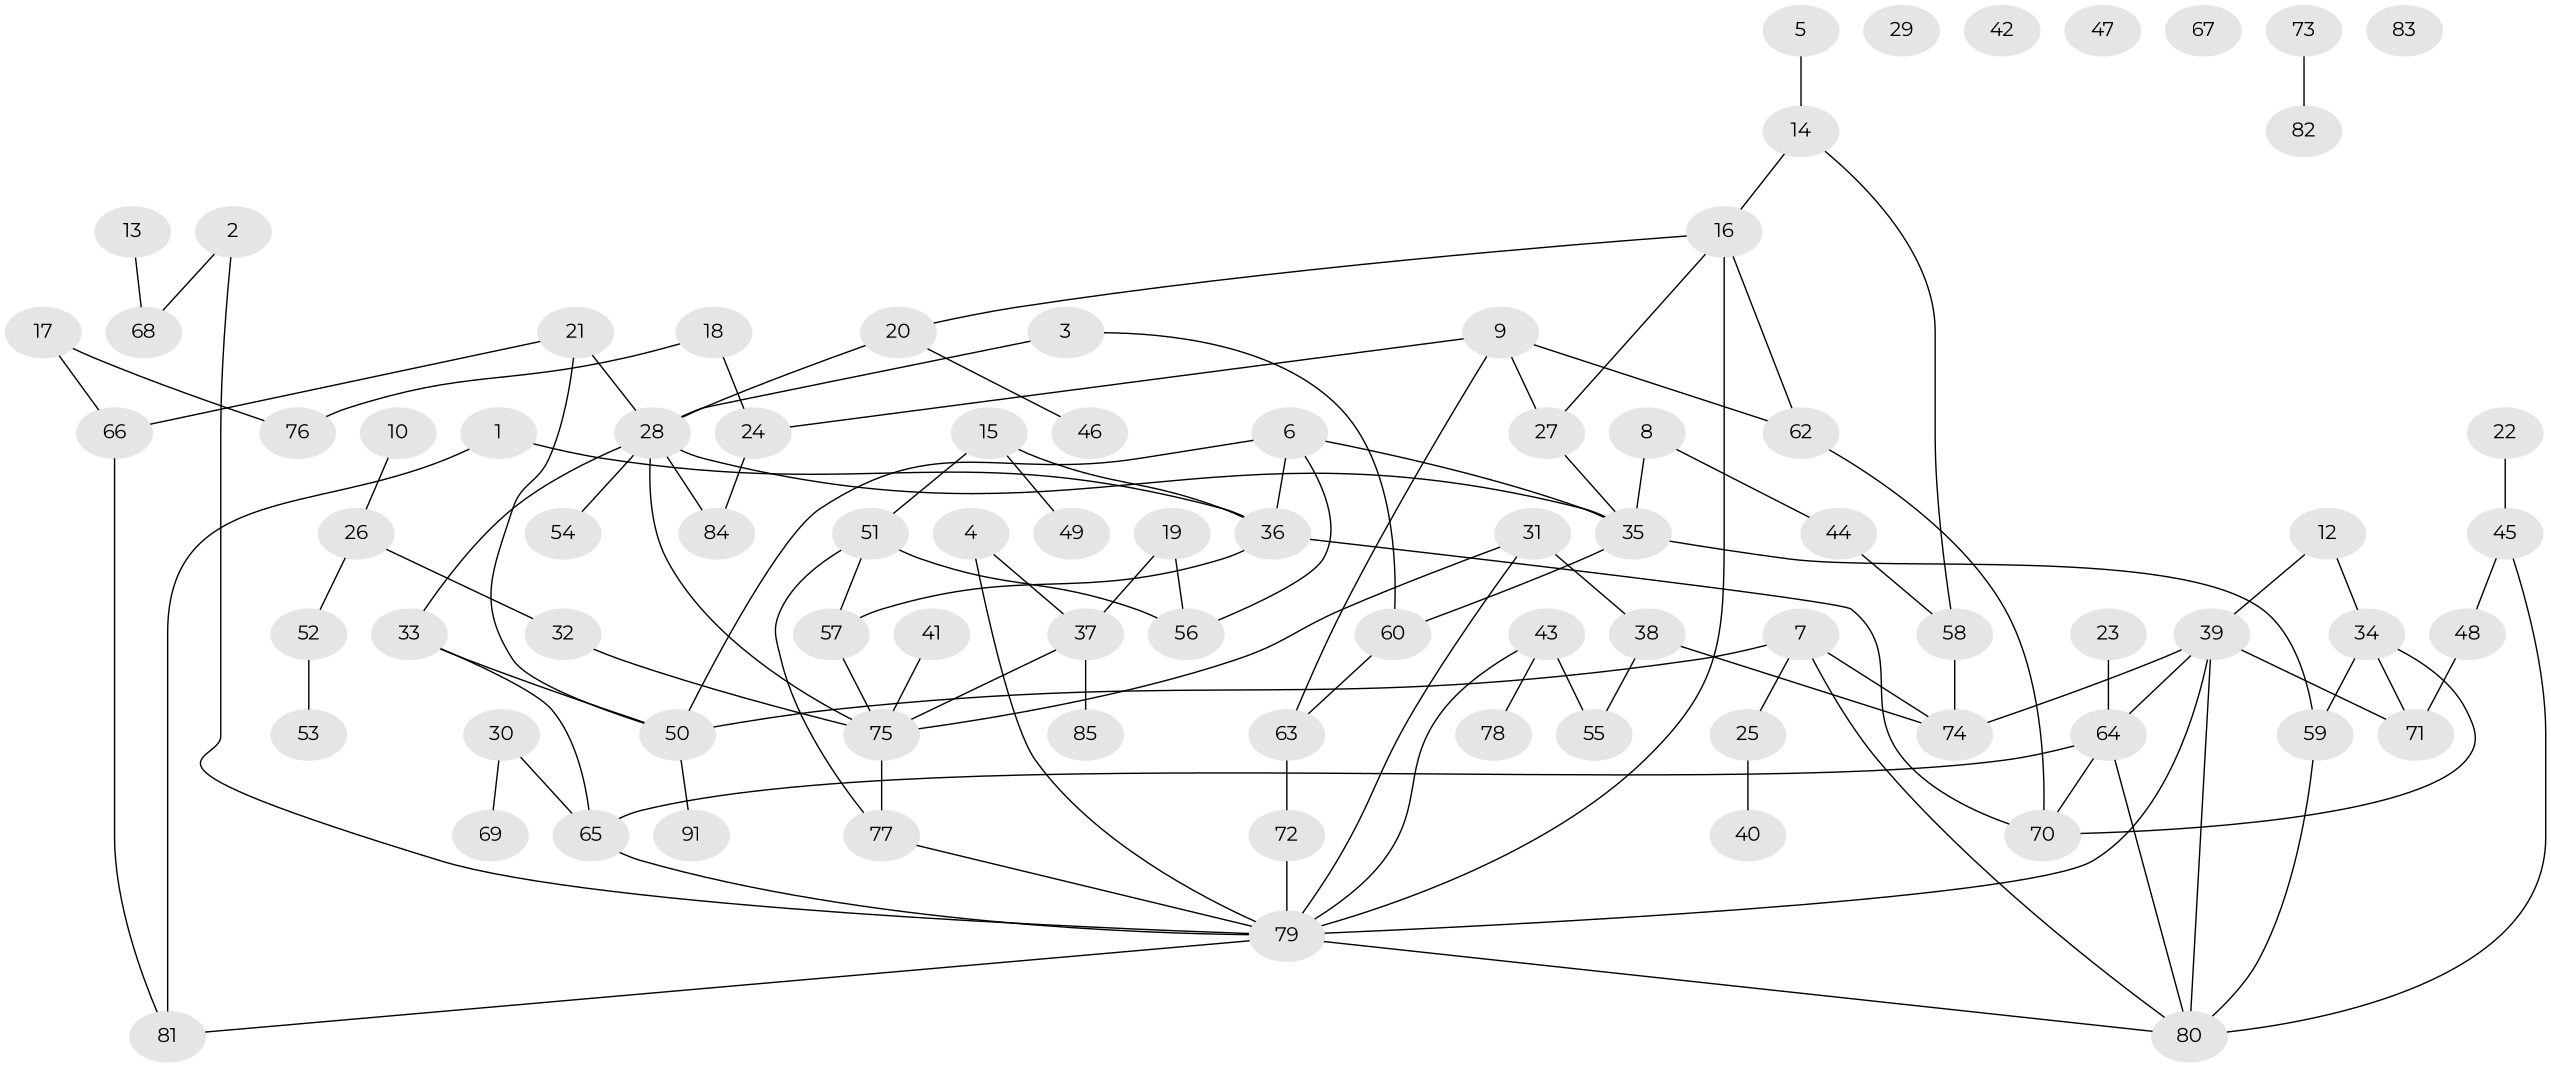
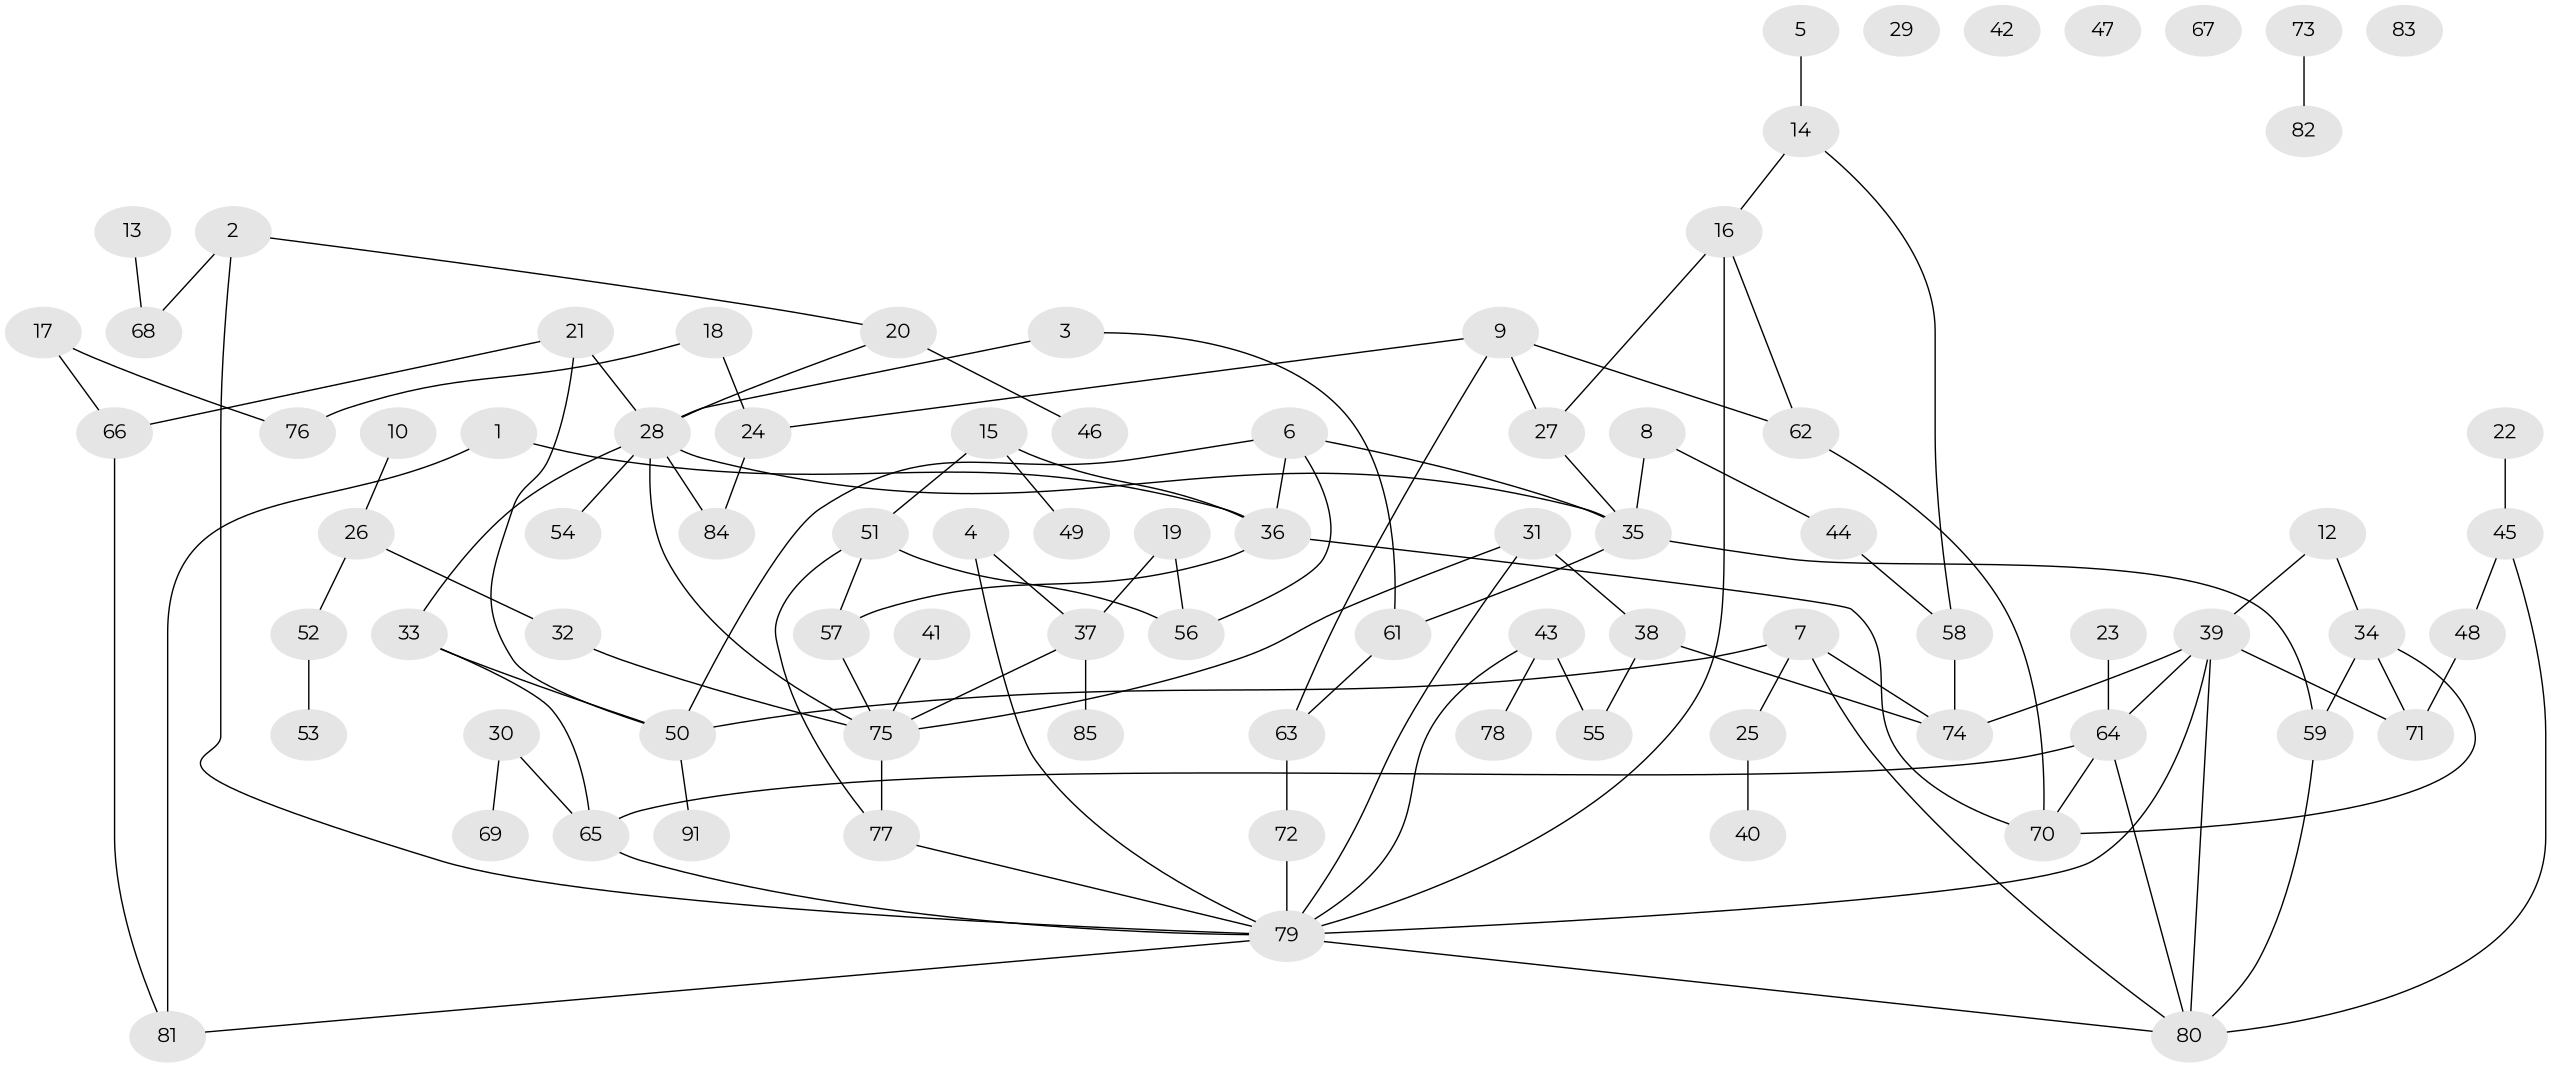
(1309, 270) -> (567, 278)
(1393, 634) -> (1393, 634)
